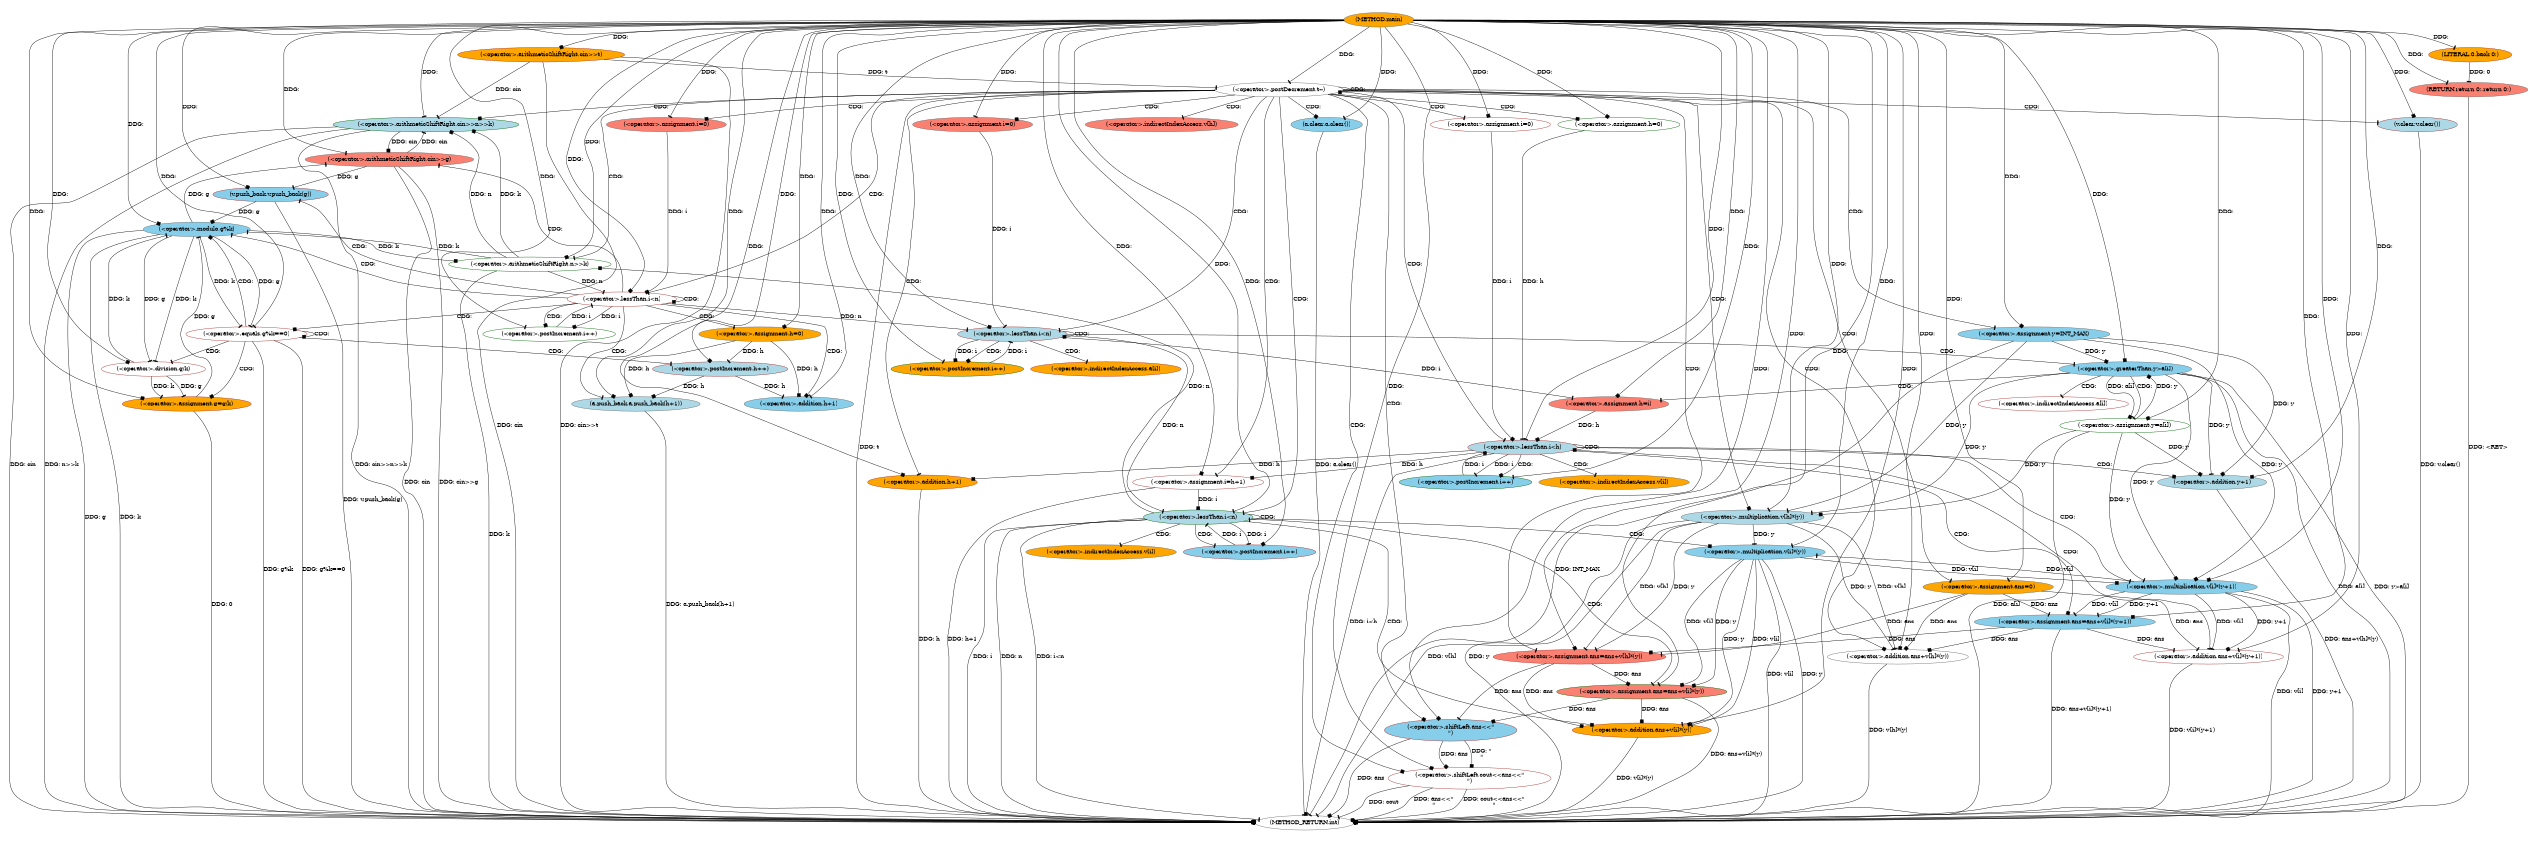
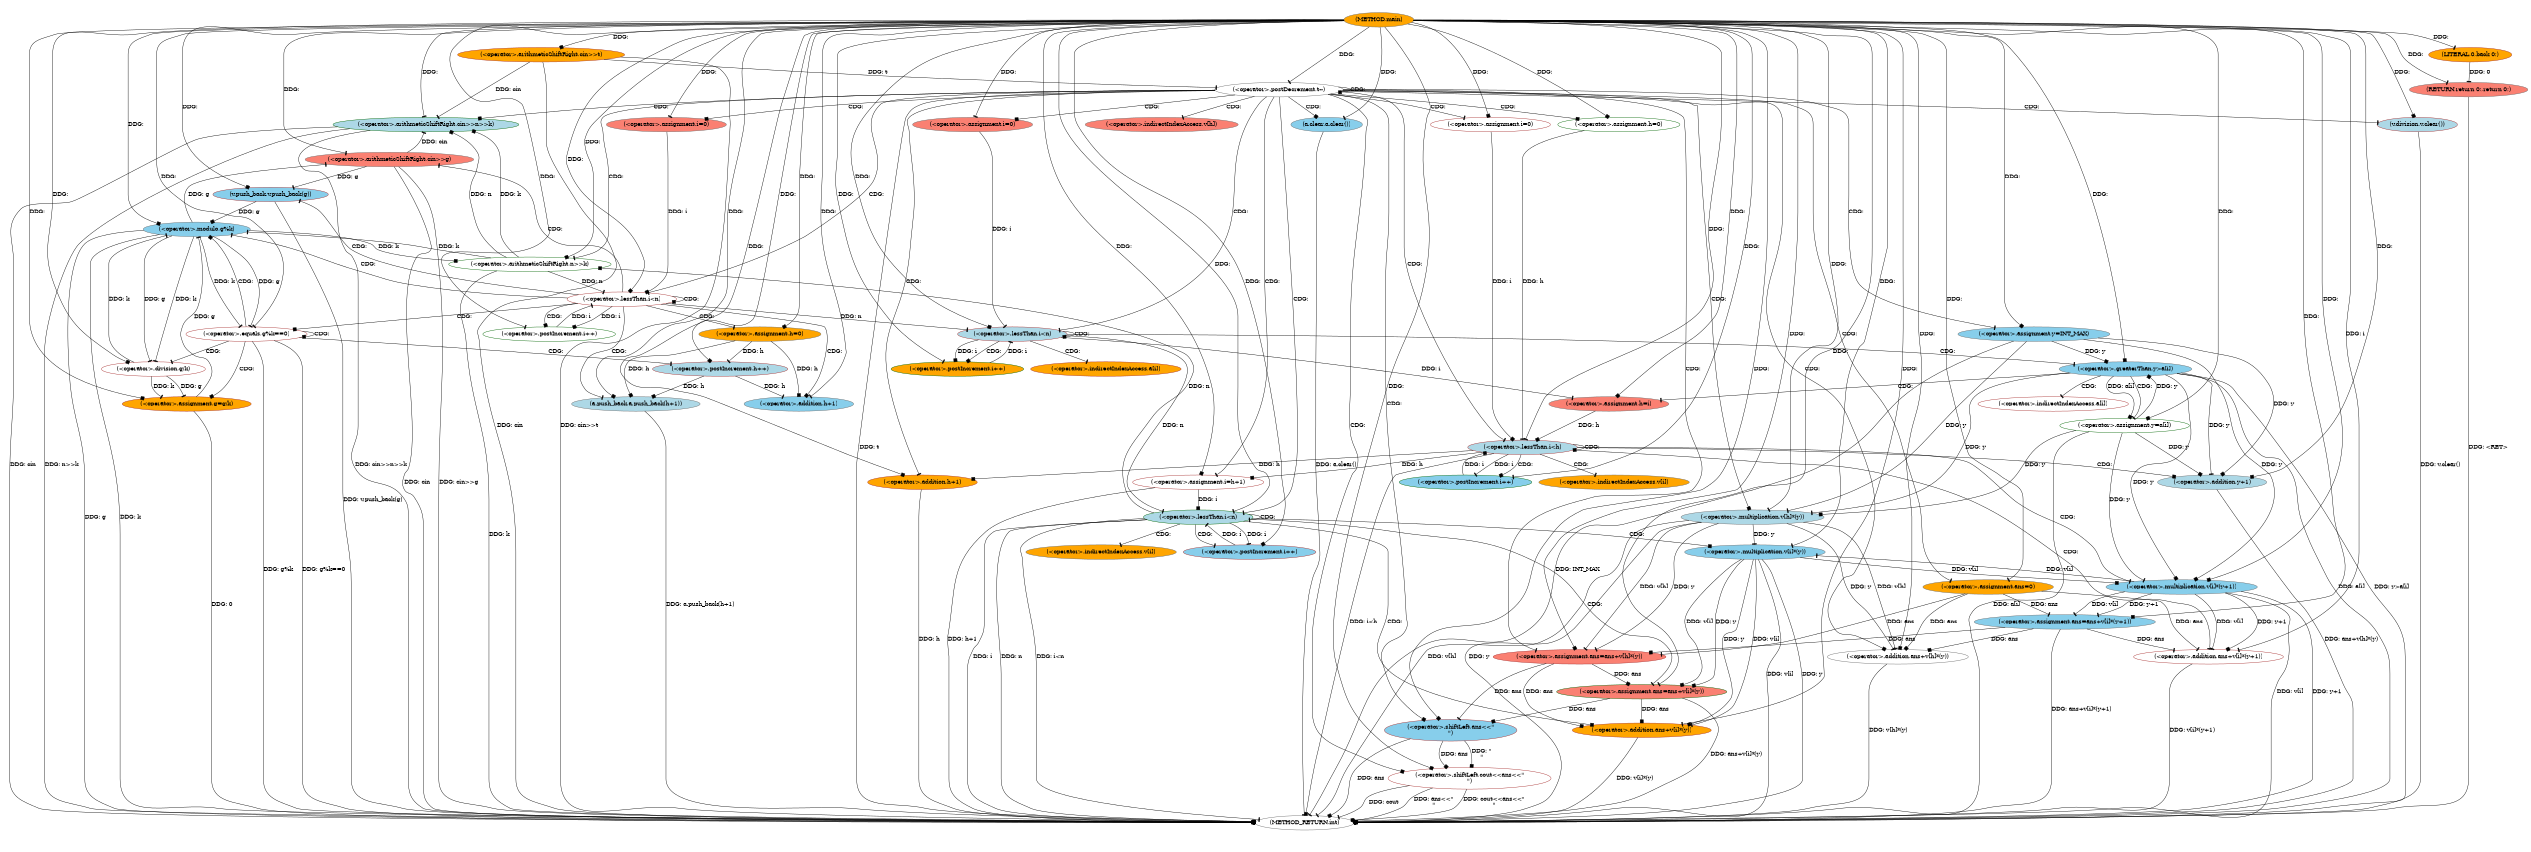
(2417, 125) -> (2417, 125)
(392, 138) -> none
(2355, 334) -> (2355, 334)
(1862, 478) -> none
